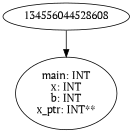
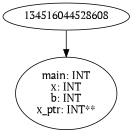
(66, 17) -> (66, 17)
